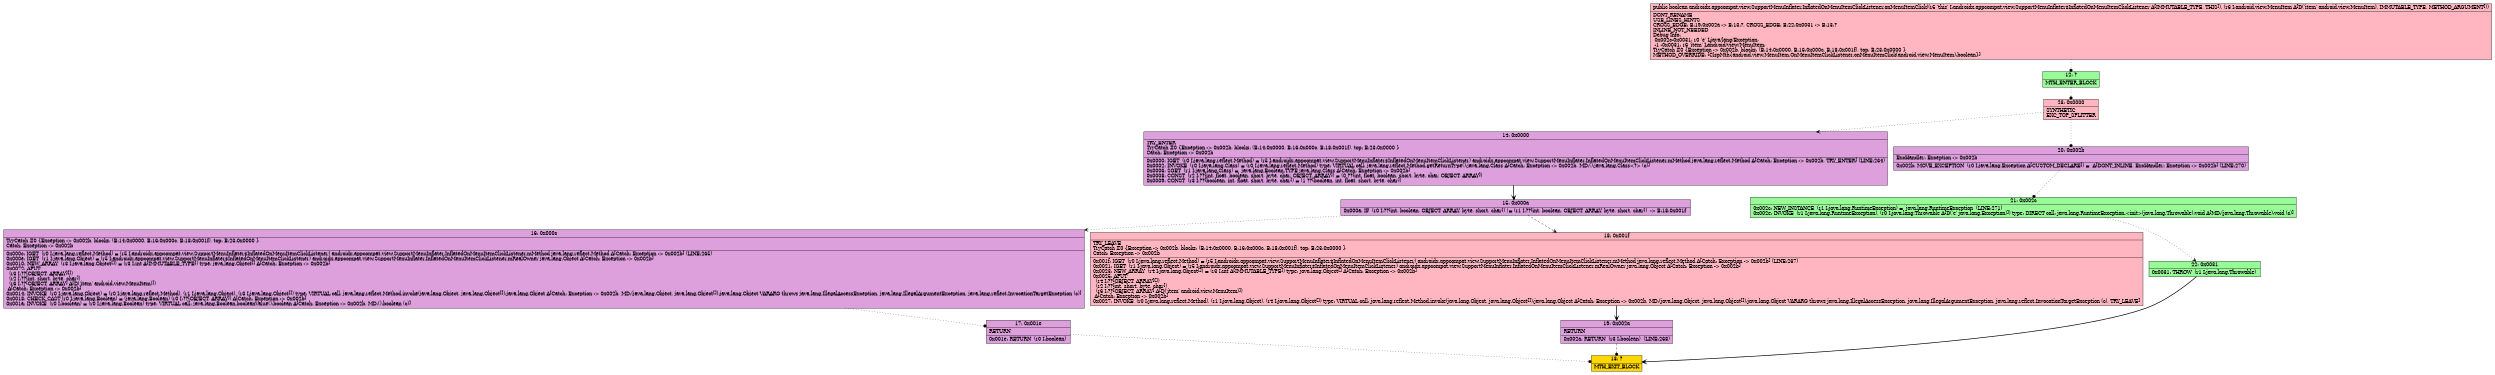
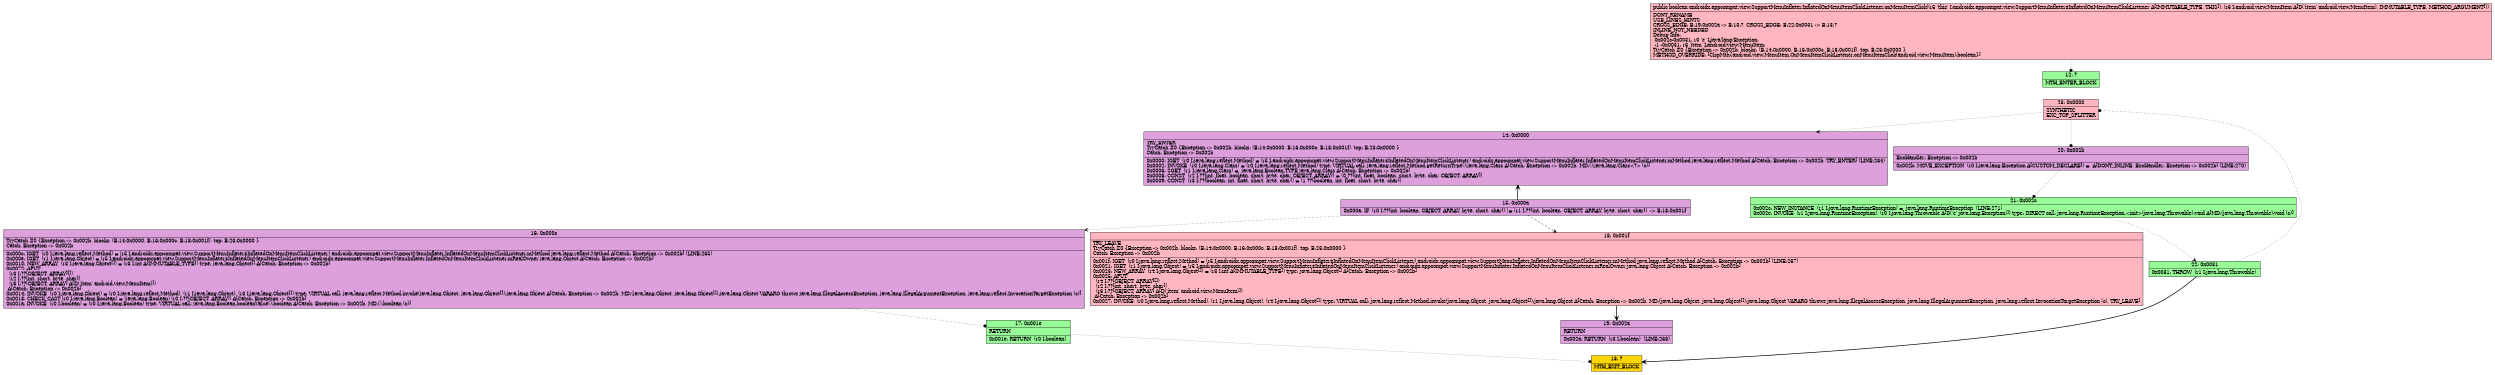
(2071, 92) -> (2265, 141)
(1514, 191) -> (1518, 194)
(1028, 332) -> (1028, 332)
(1617, 348) -> none
